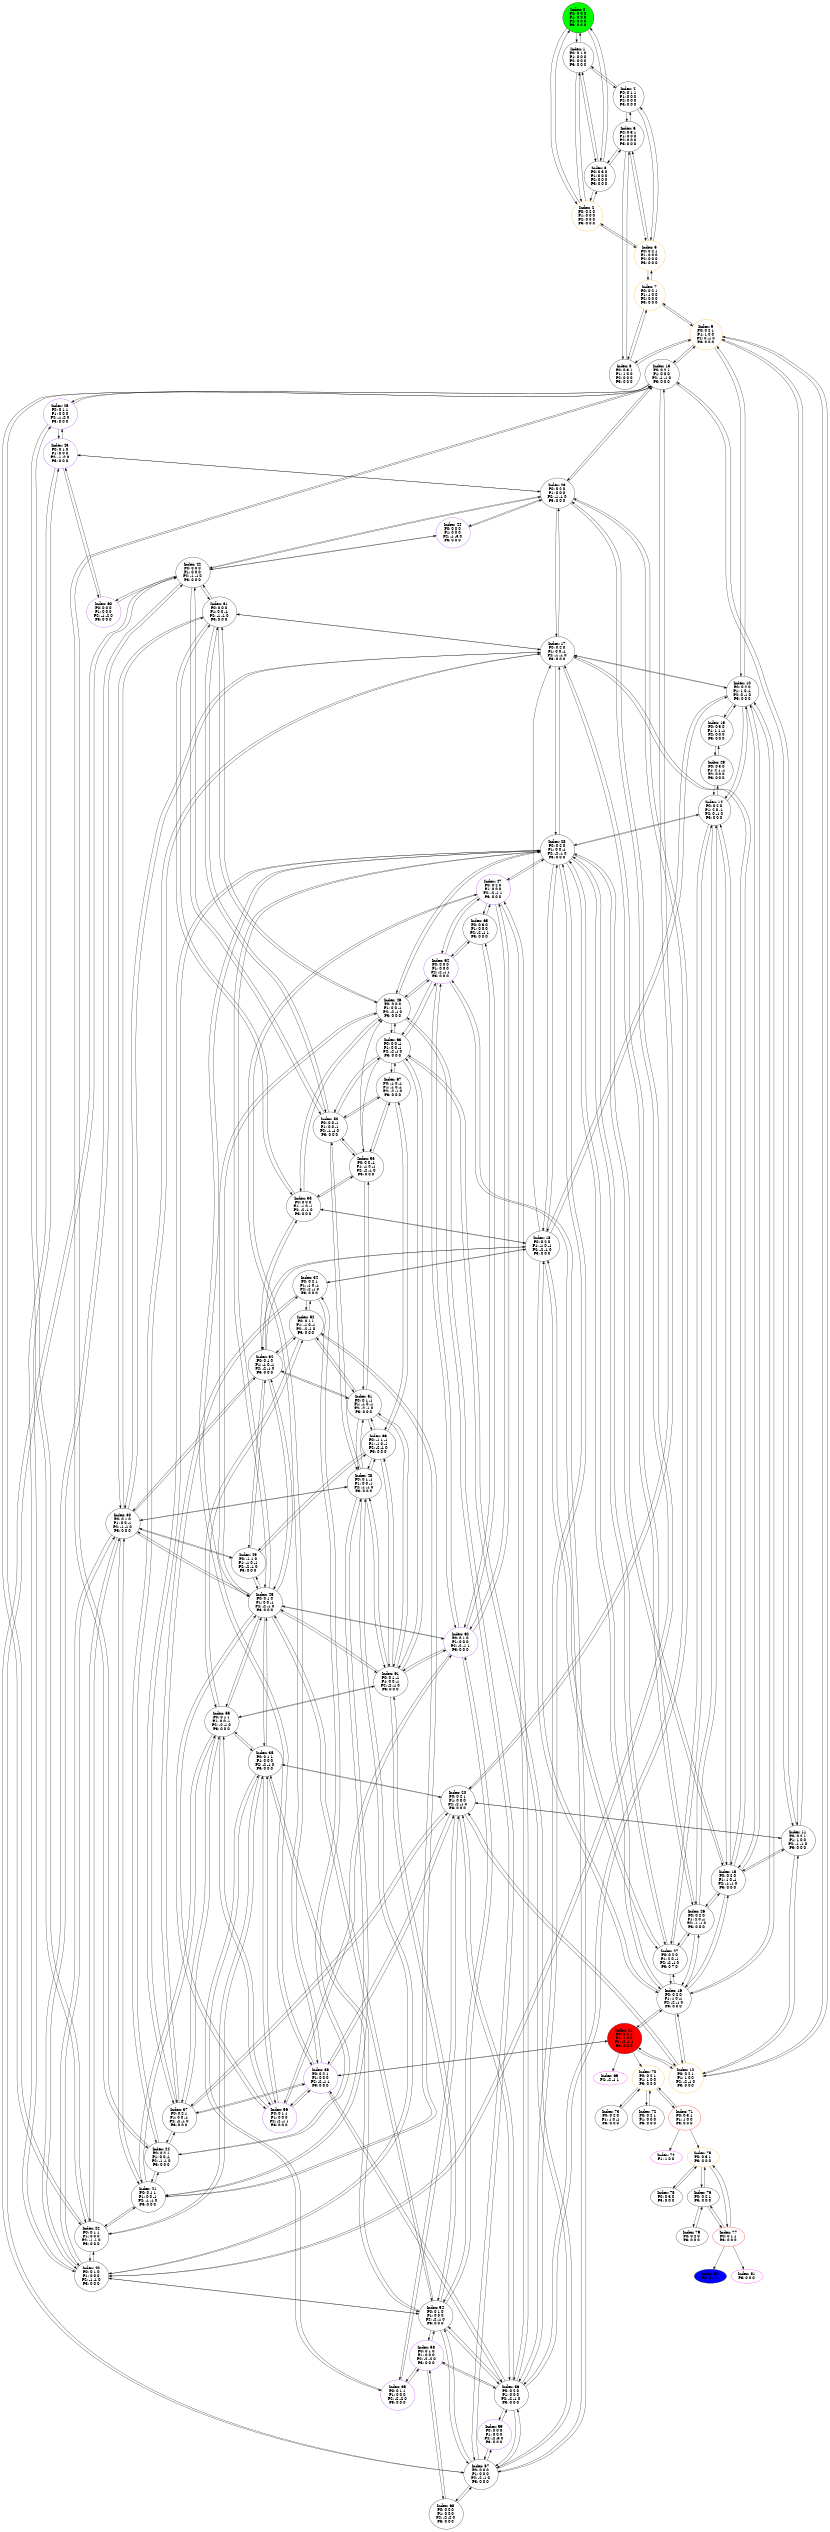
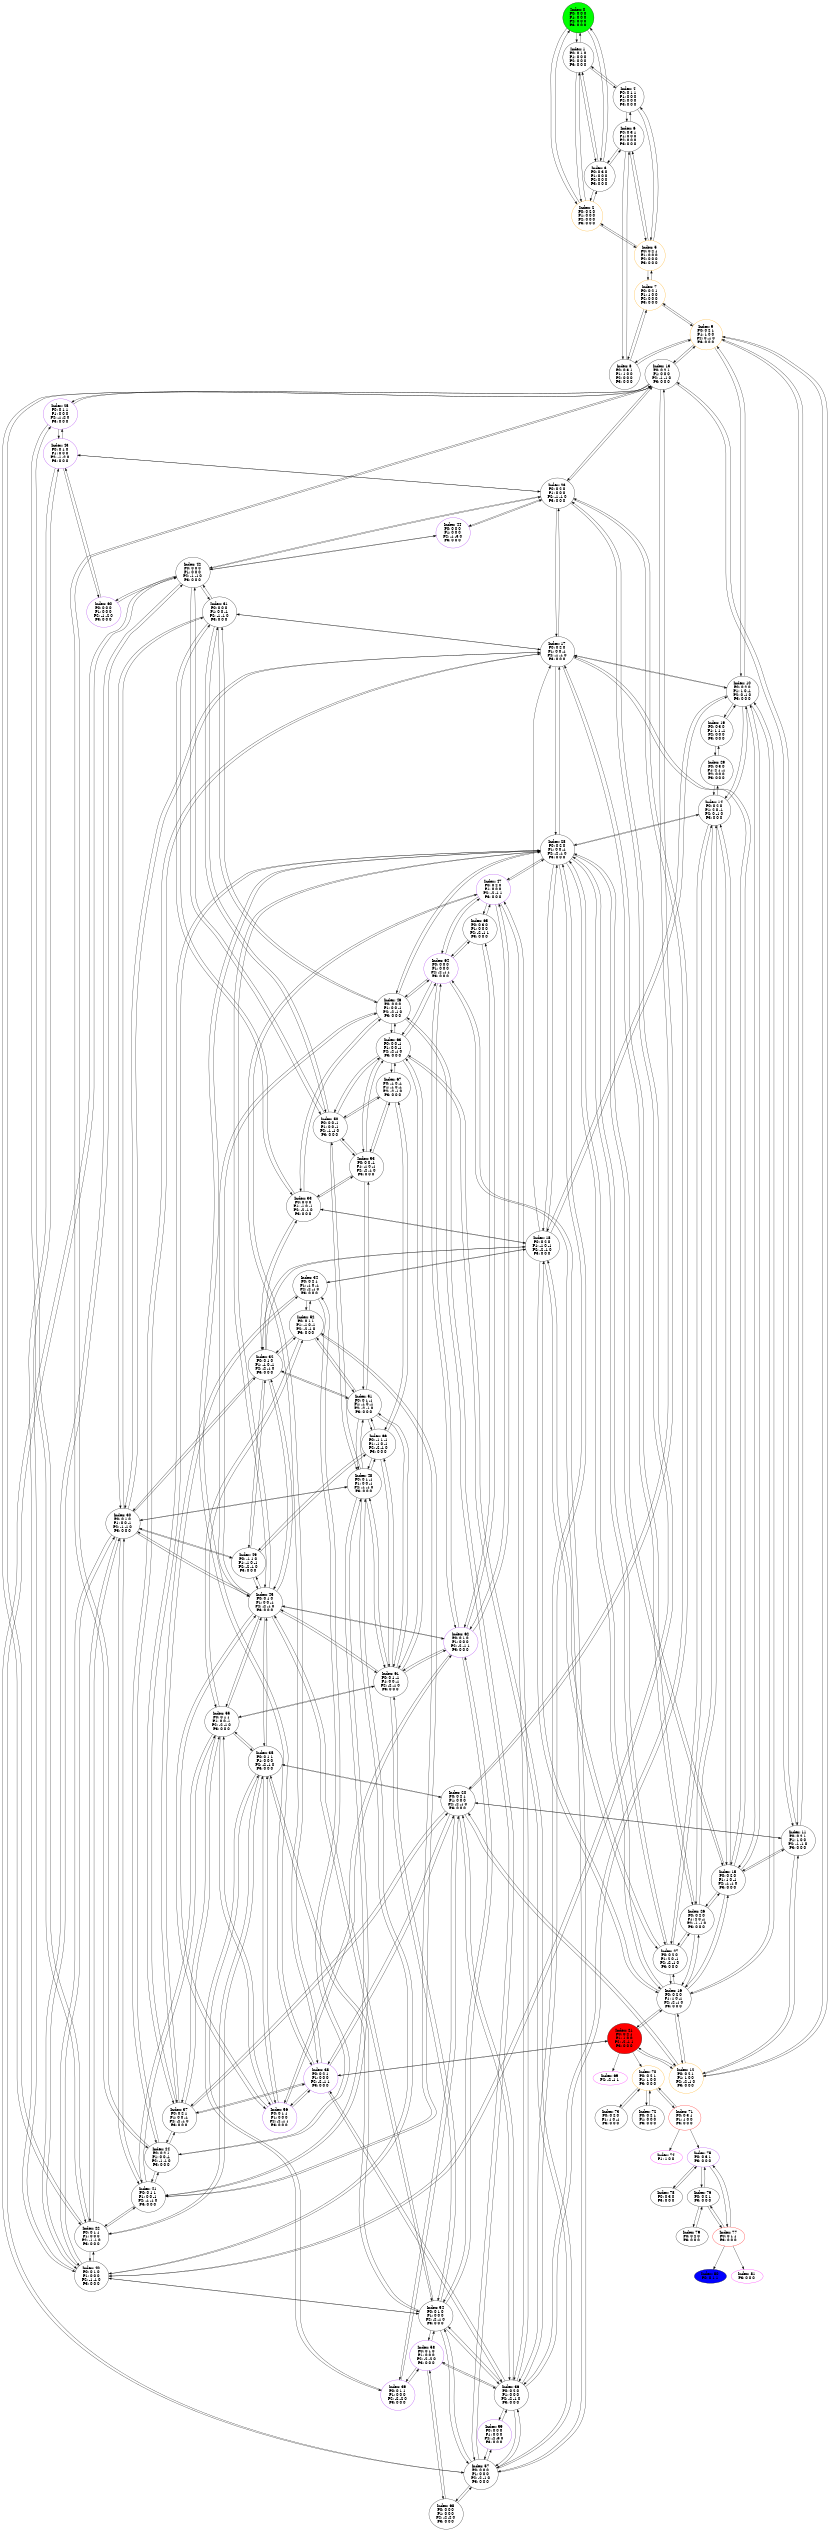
(361, 1085) -> (368, 1108)
(670, 1959) -> (670, 1959)
(703, 2157) -> (703, 2157)
